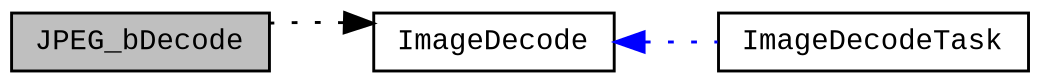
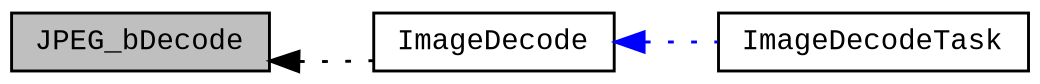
(307, 22) -> (336, 61)
